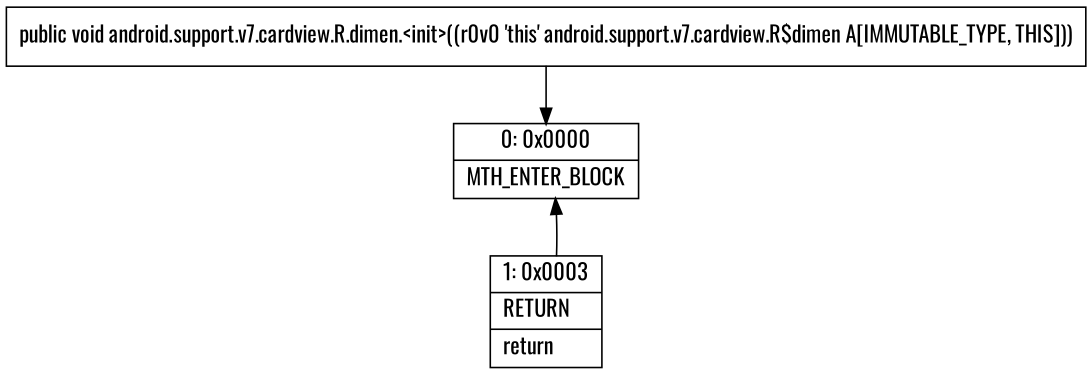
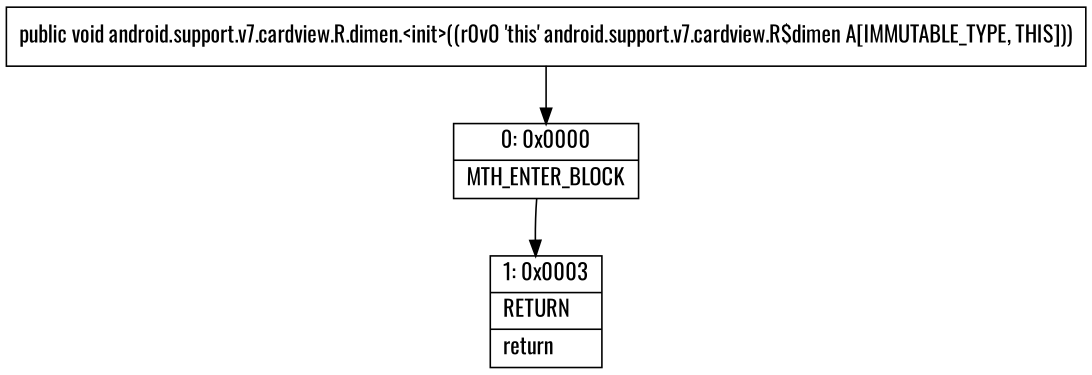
(557, 236) -> (536, 219)
